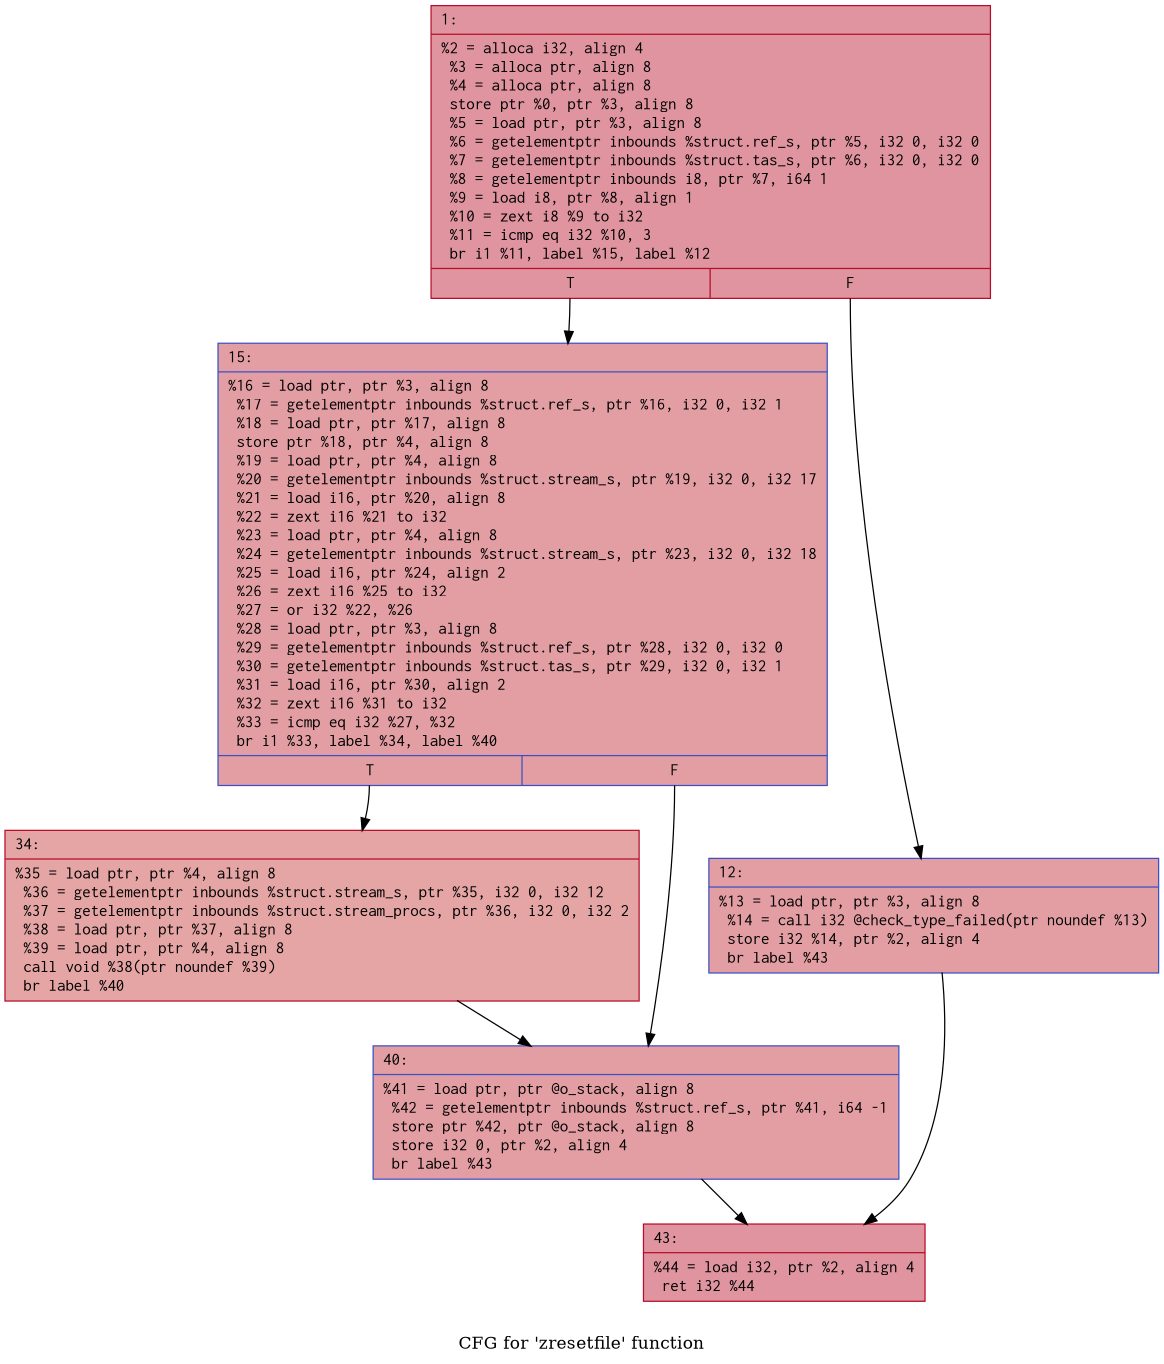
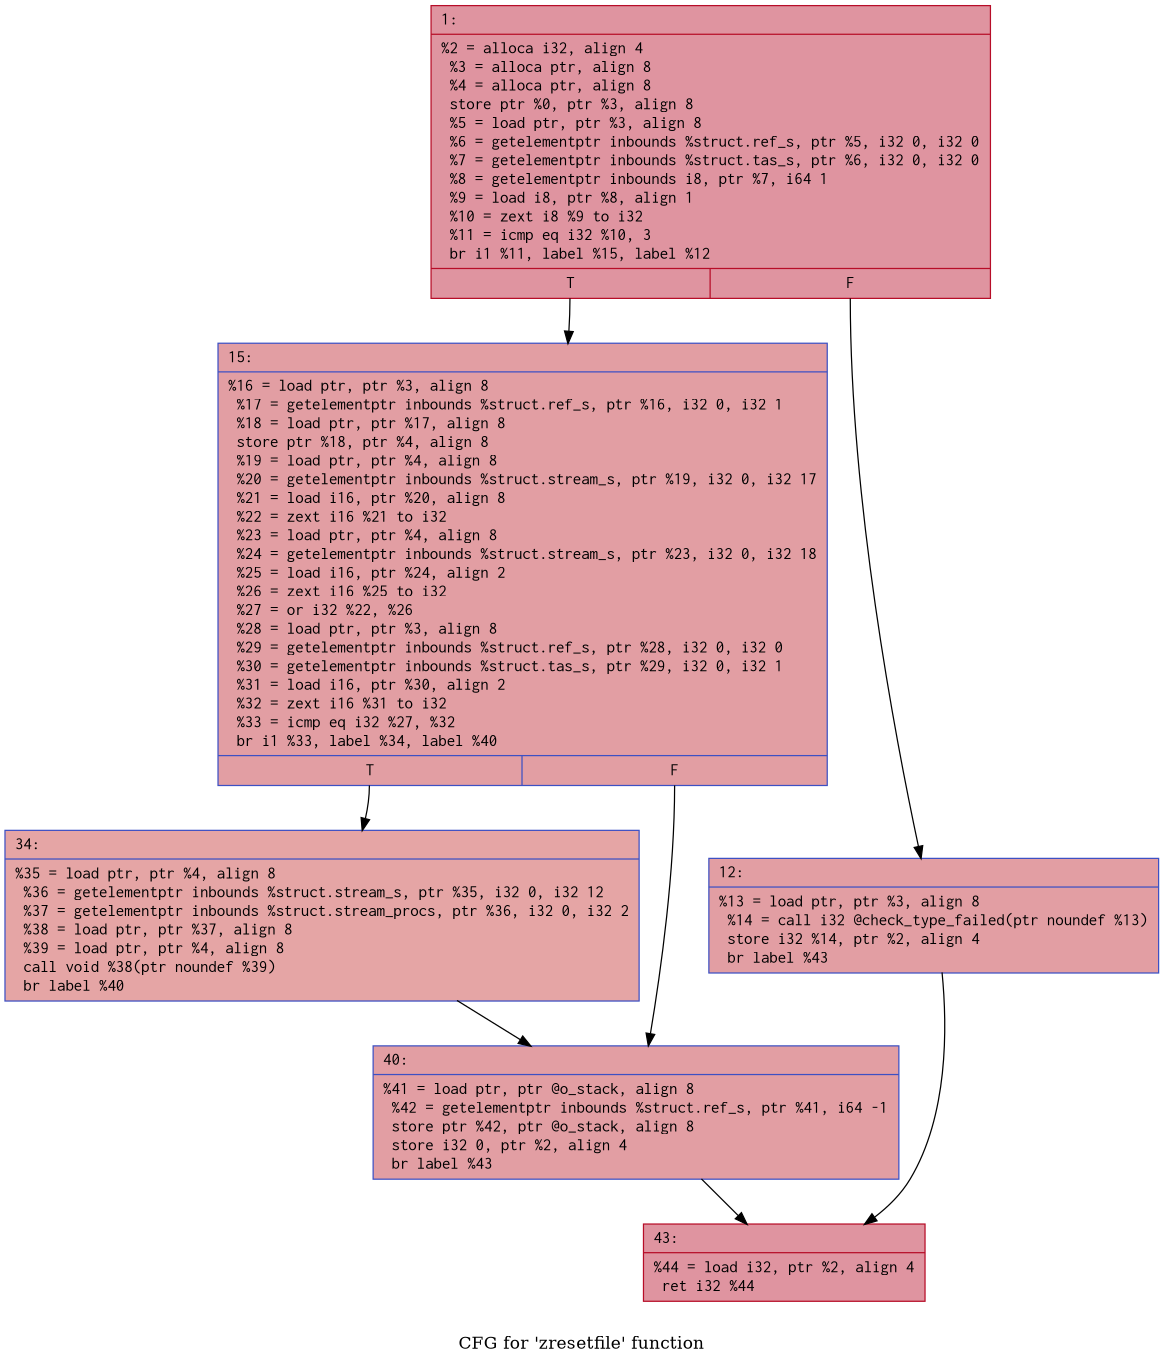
(322, 916) -> (322, 916)
